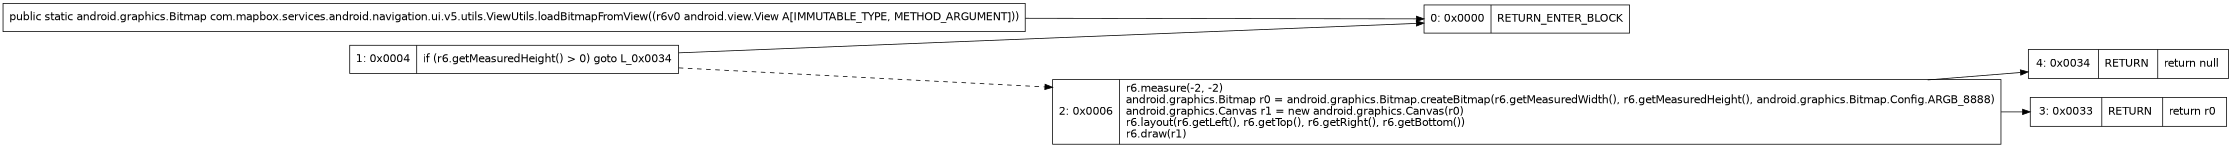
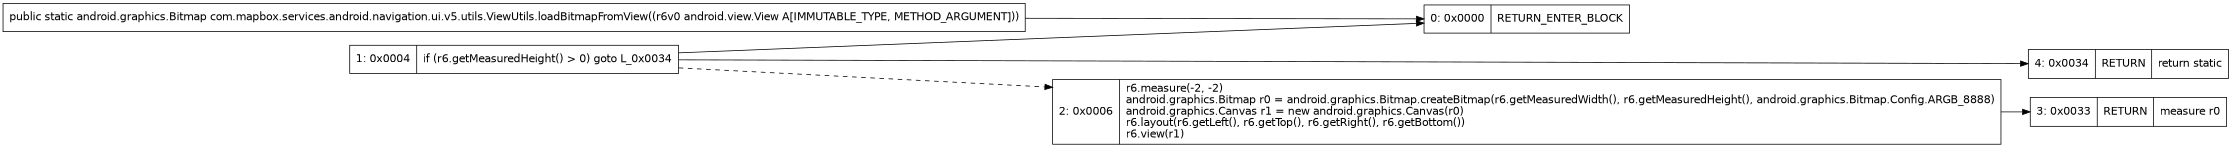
(2192, 64) -> (2190, 64)
(1974, 76) -> (1350, 62)
(2192, 112) -> (2190, 112)
(1156, 134) -> (1155, 134)
